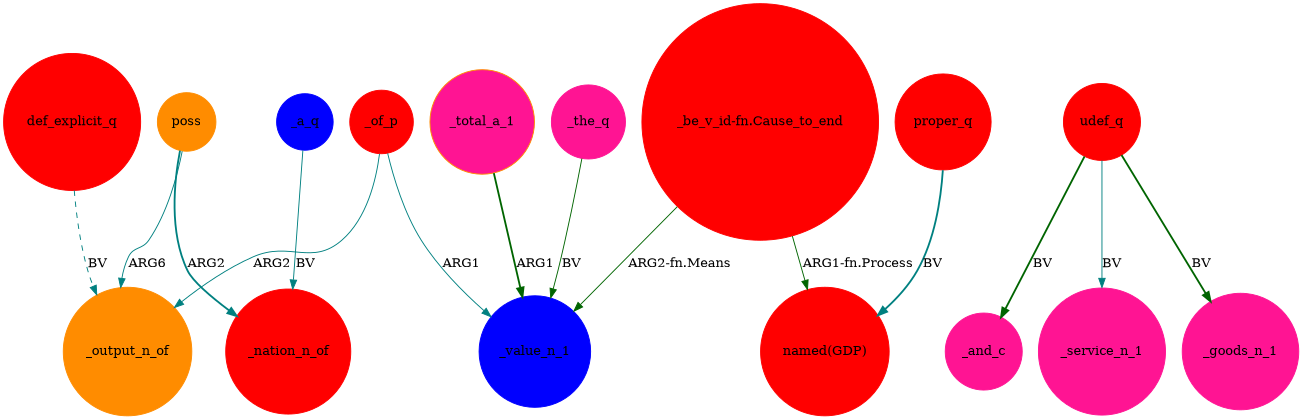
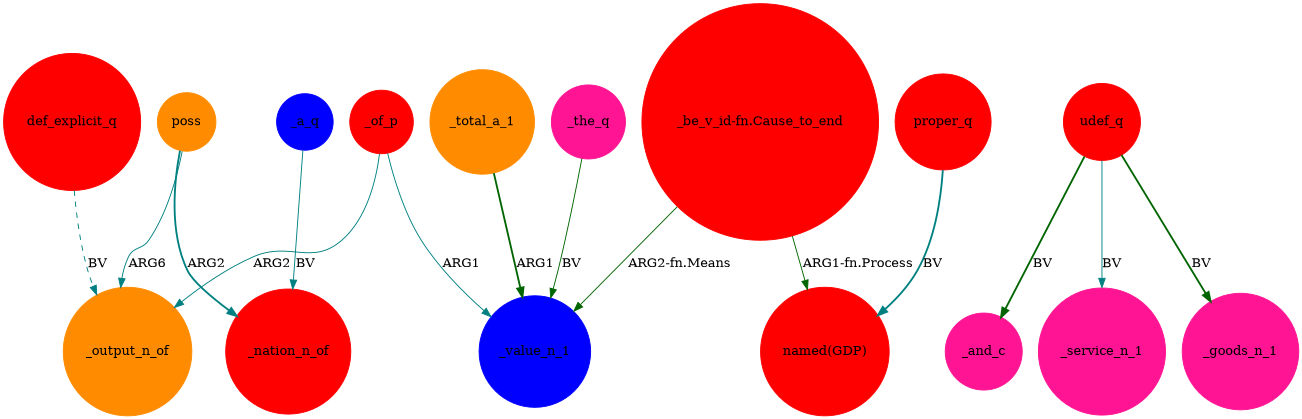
(482, 122) -> (482, 122)
